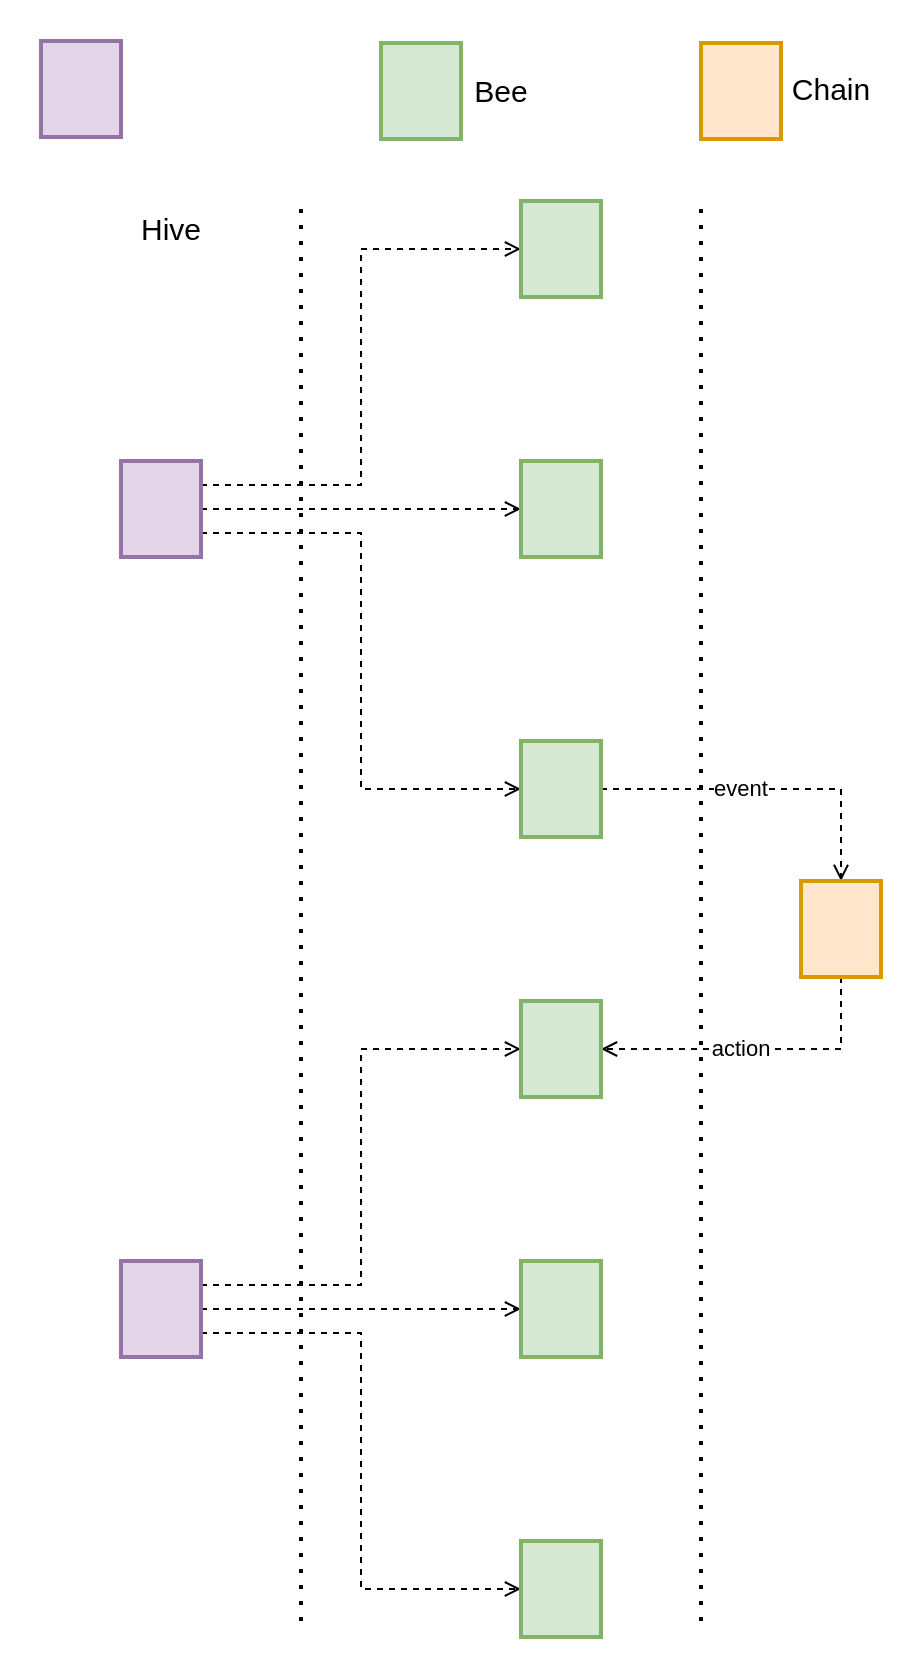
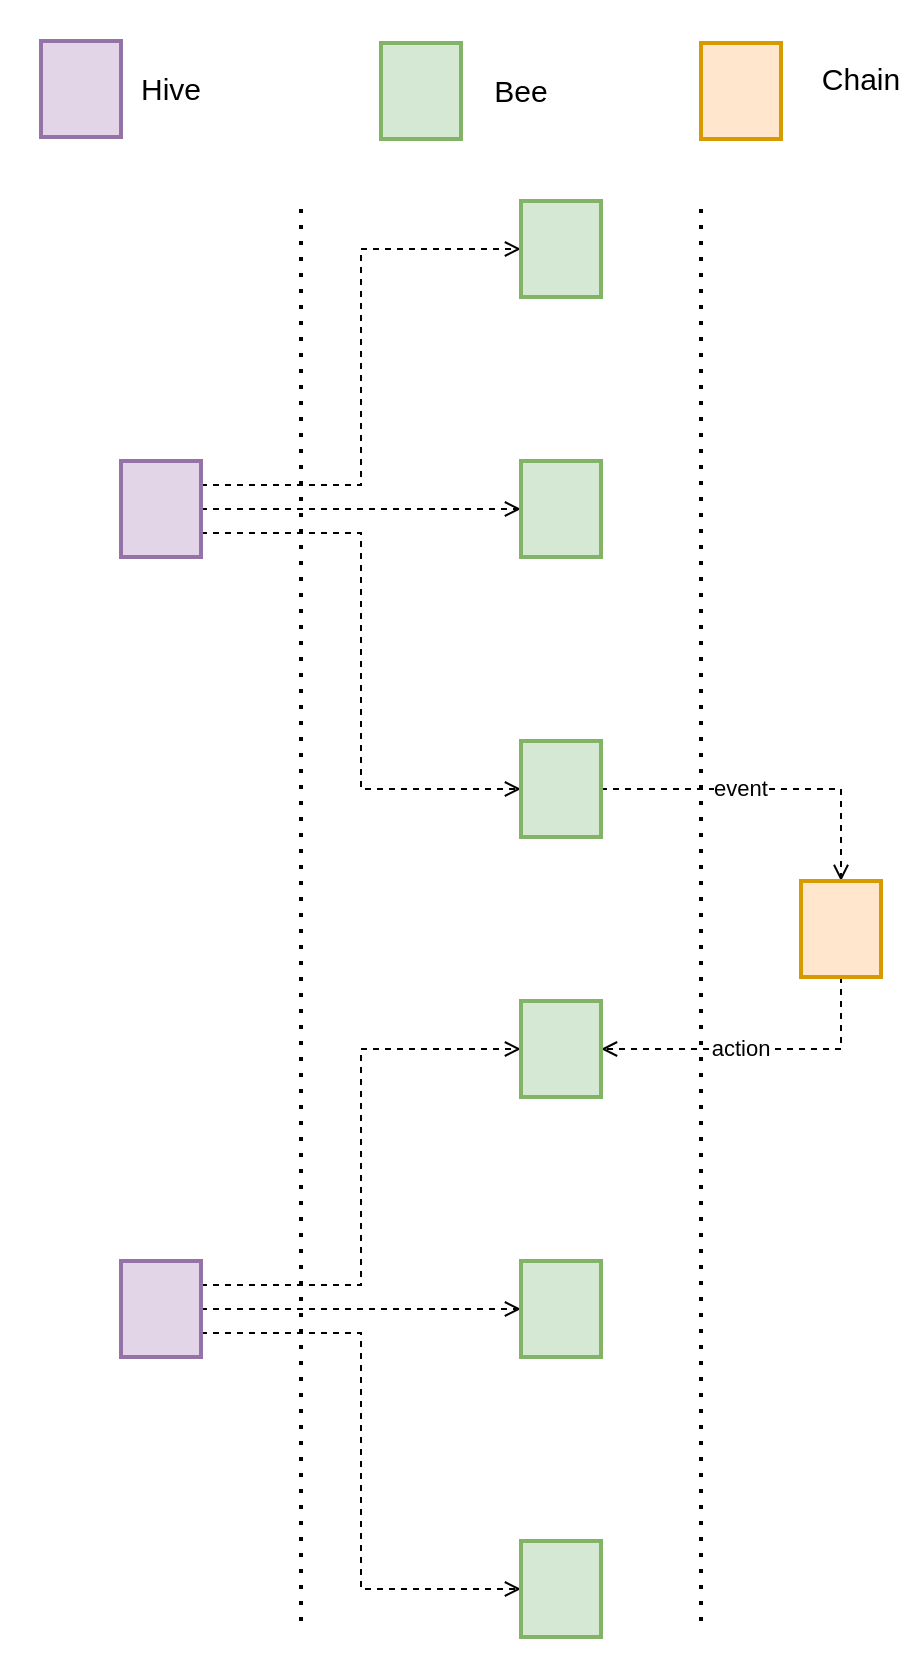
(831, 89) -> (861, 79)
(501, 91) -> (521, 91)
(171, 229) -> (171, 89)
